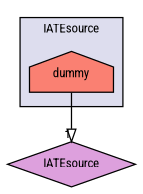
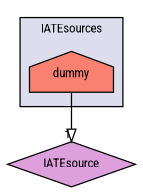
(71, 29) -> (71, 29)
